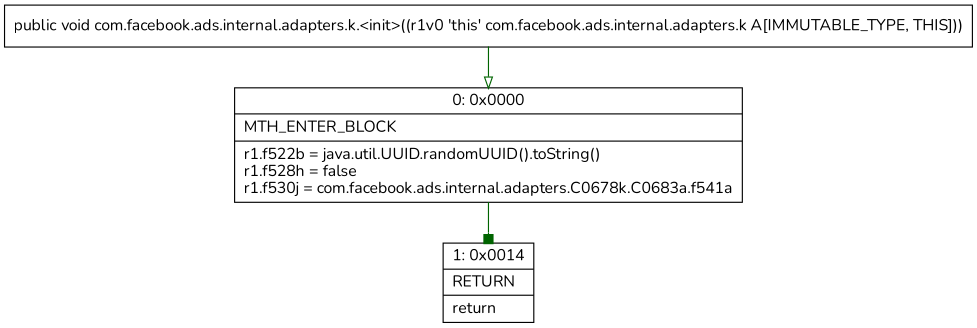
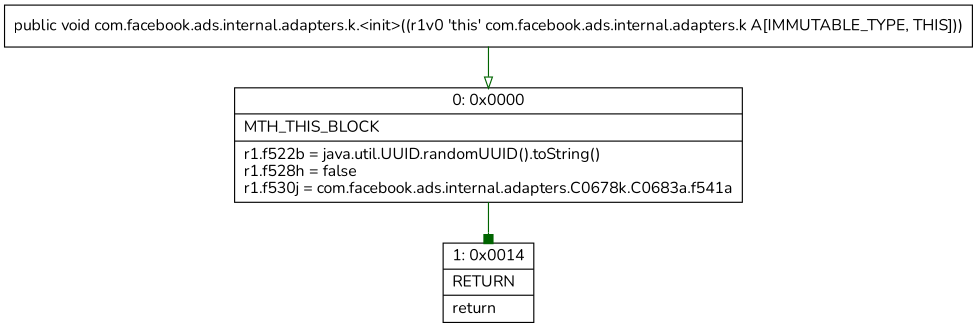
(321, 127) -> (312, 127)
